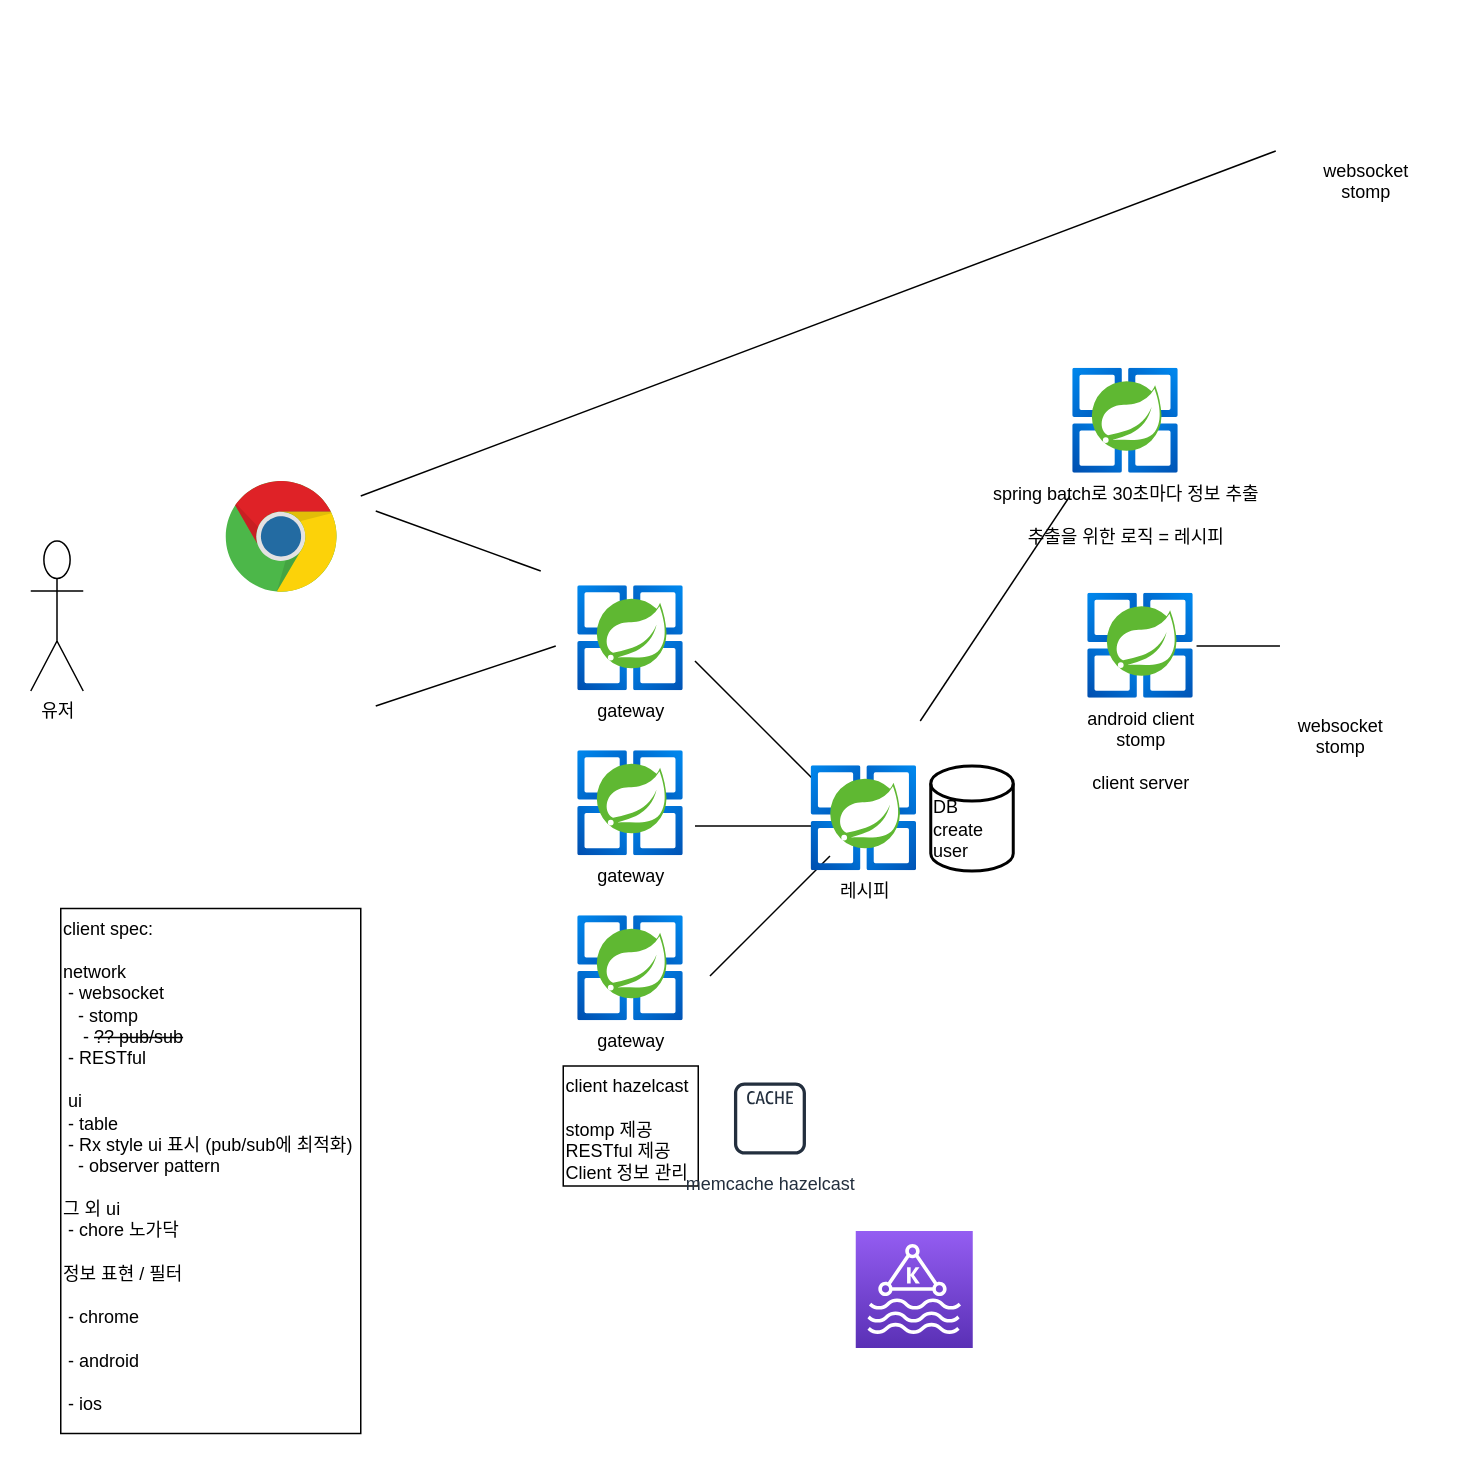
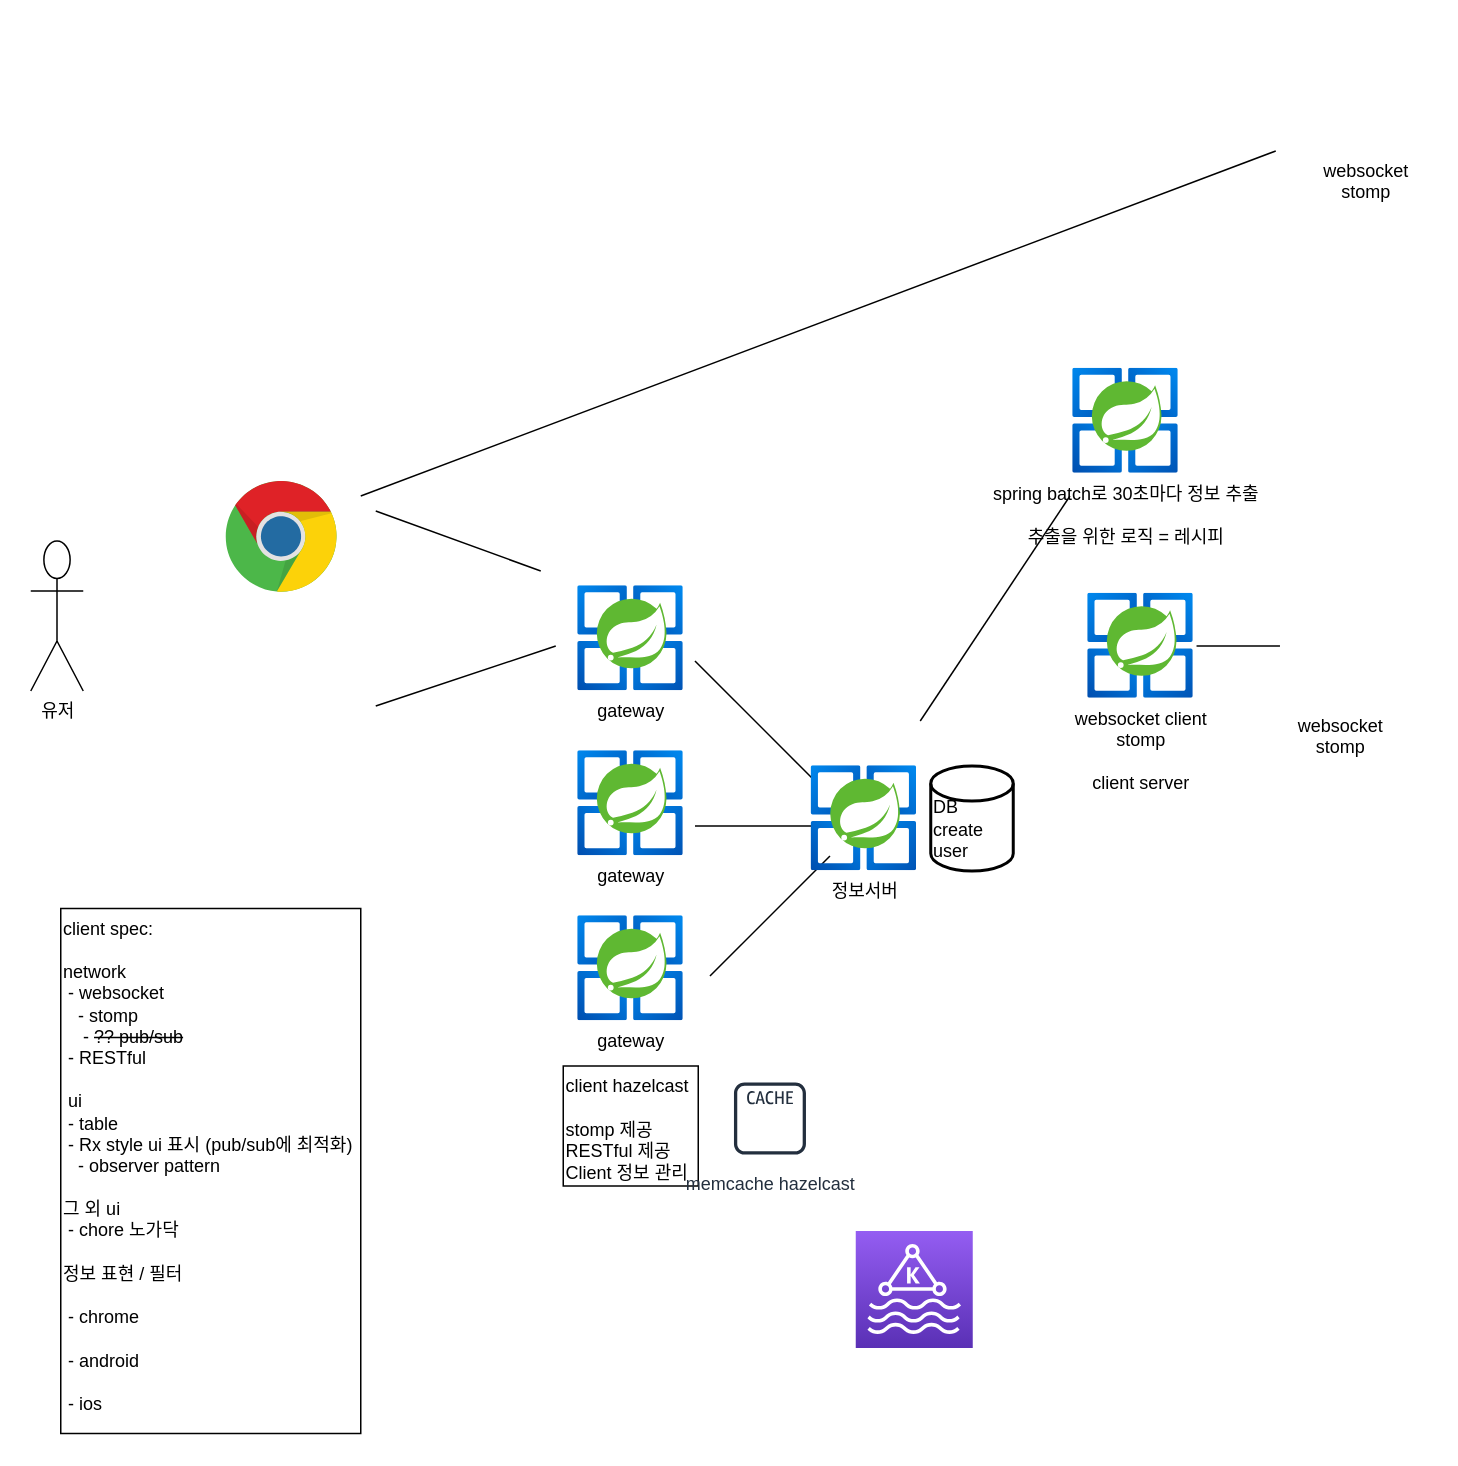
(1142, 741) -> (1142, 741)
(866, 892) -> (866, 892)
